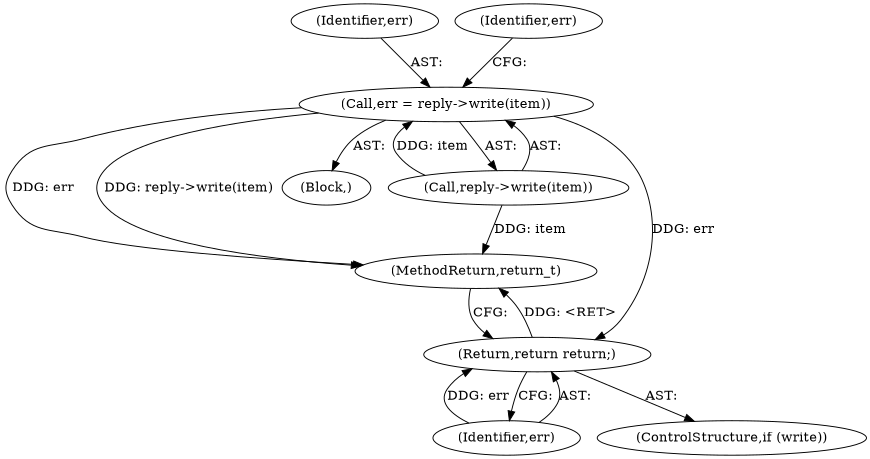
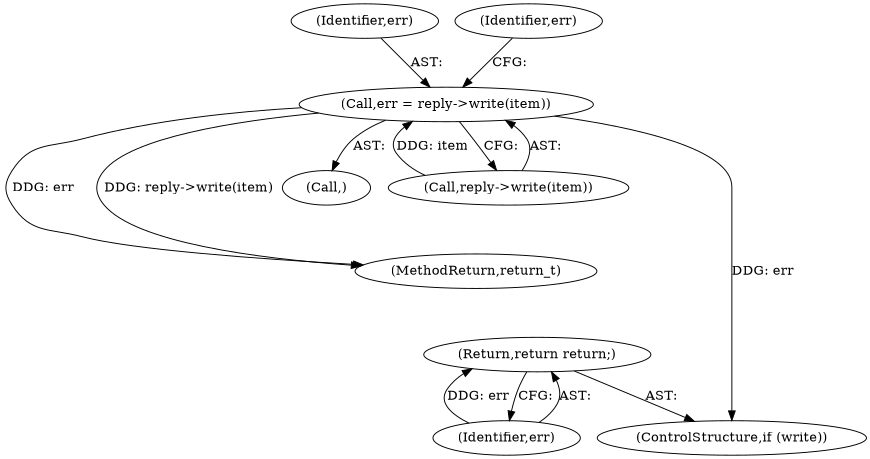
(503, 146) -> (503, 146)
(326, 188) -> (326, 188)
(650, 208) -> (732, 199)
(494, 225) -> none
(470, 313) -> none
(522, 314) -> none
